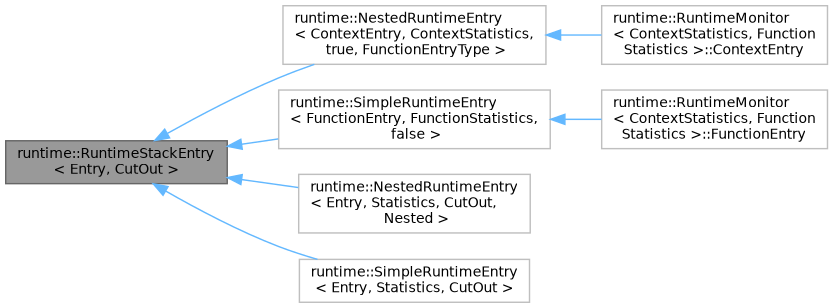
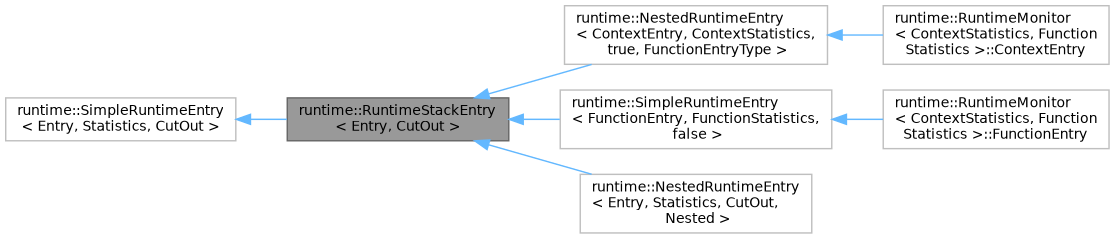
(240, 230) -> (269, 119)
